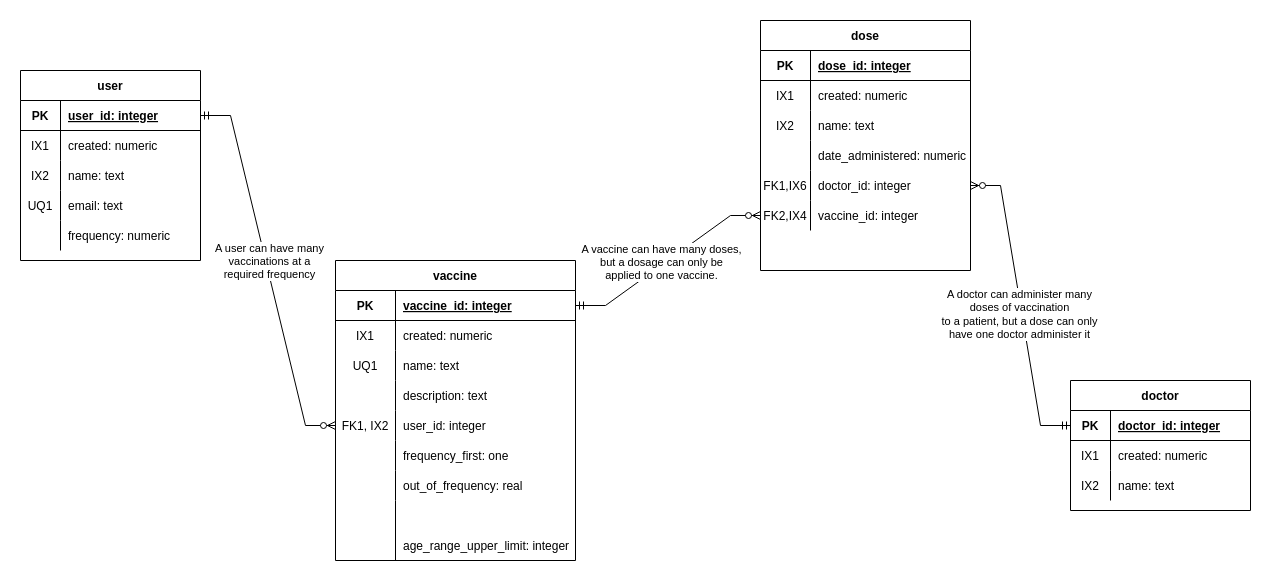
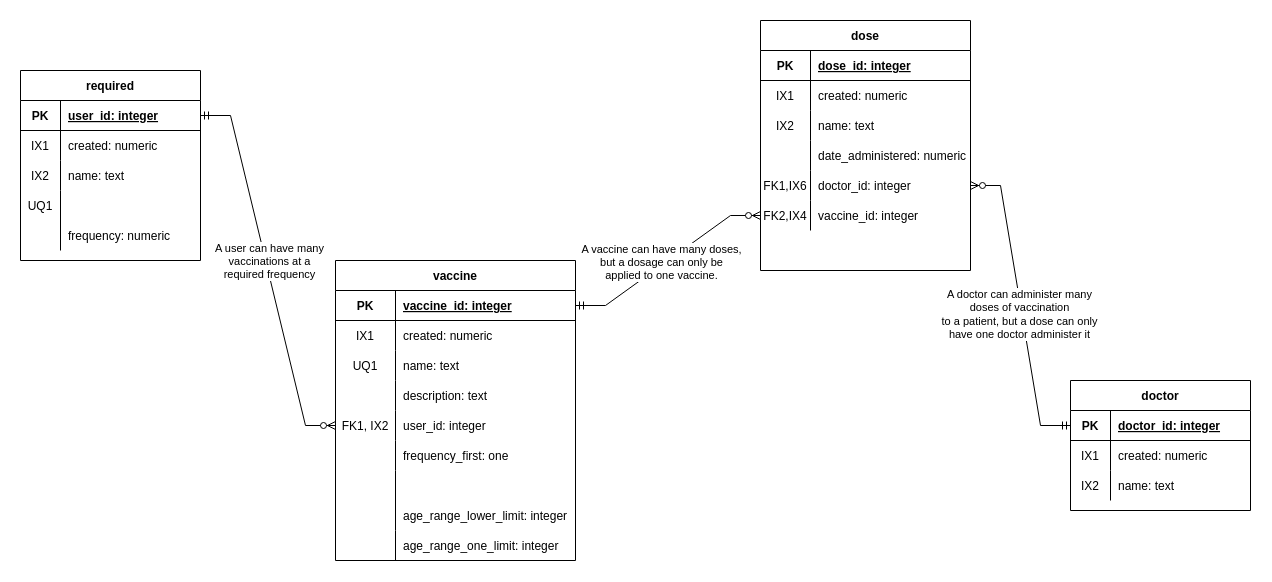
(110, 86) -> (110, 86)
(131, 206) -> none
(486, 486) -> none
none -> (486, 516)
(494, 546) -> (488, 546)
